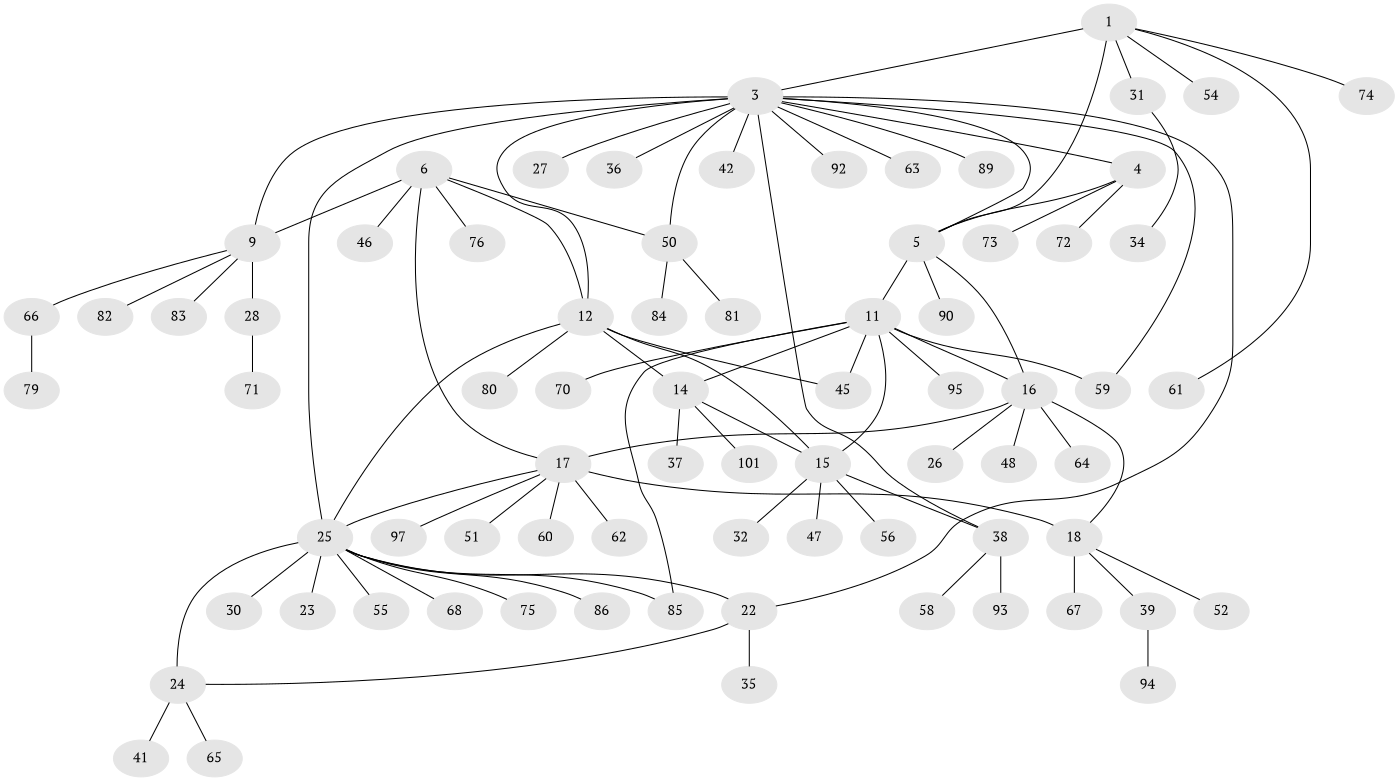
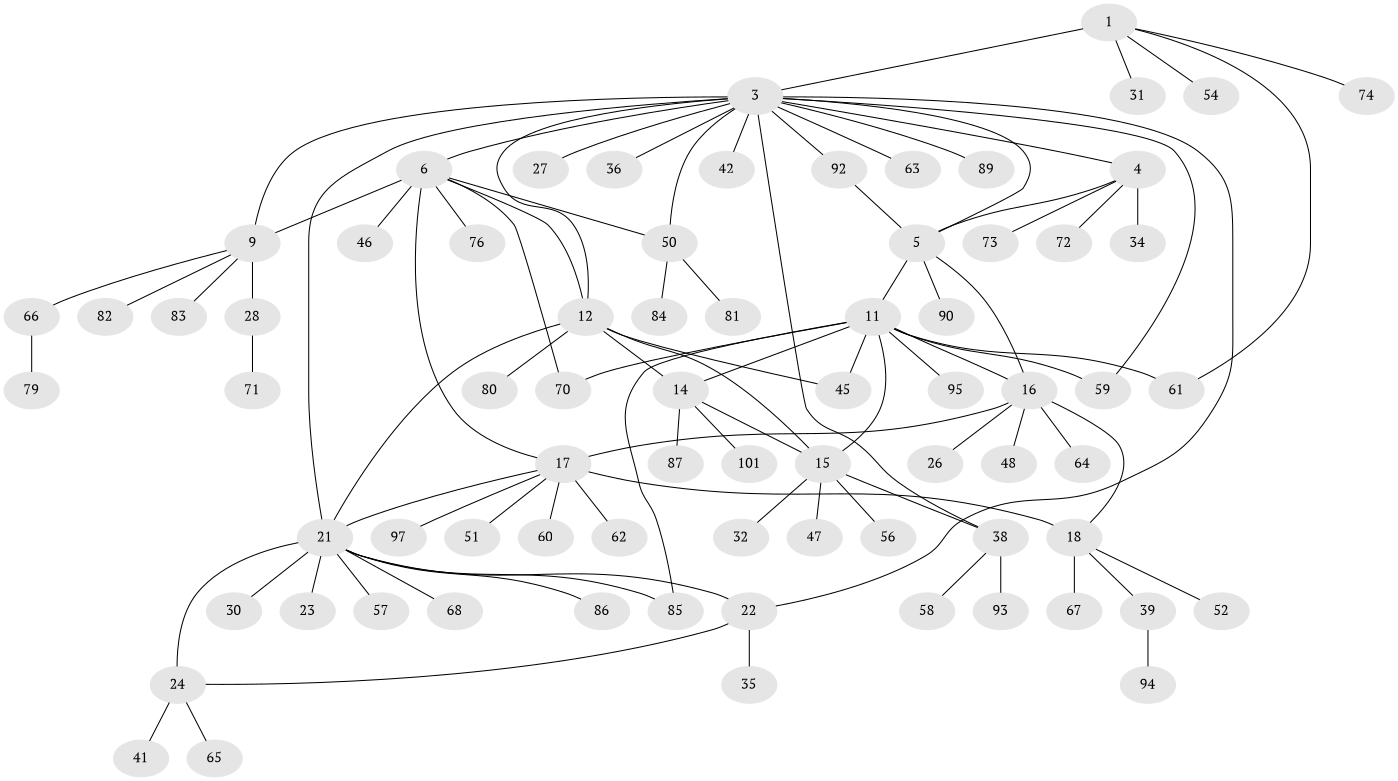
none -> (587, 124)
(1057, 168) -> (878, 207)
(1178, 170) -> (1138, 207)
none -> (526, 259)
none -> (1025, 354)
(676, 464) -> (676, 464)
(325, 538) -> (325, 538)
(381, 611) -> (381, 611)
(528, 611) -> none
